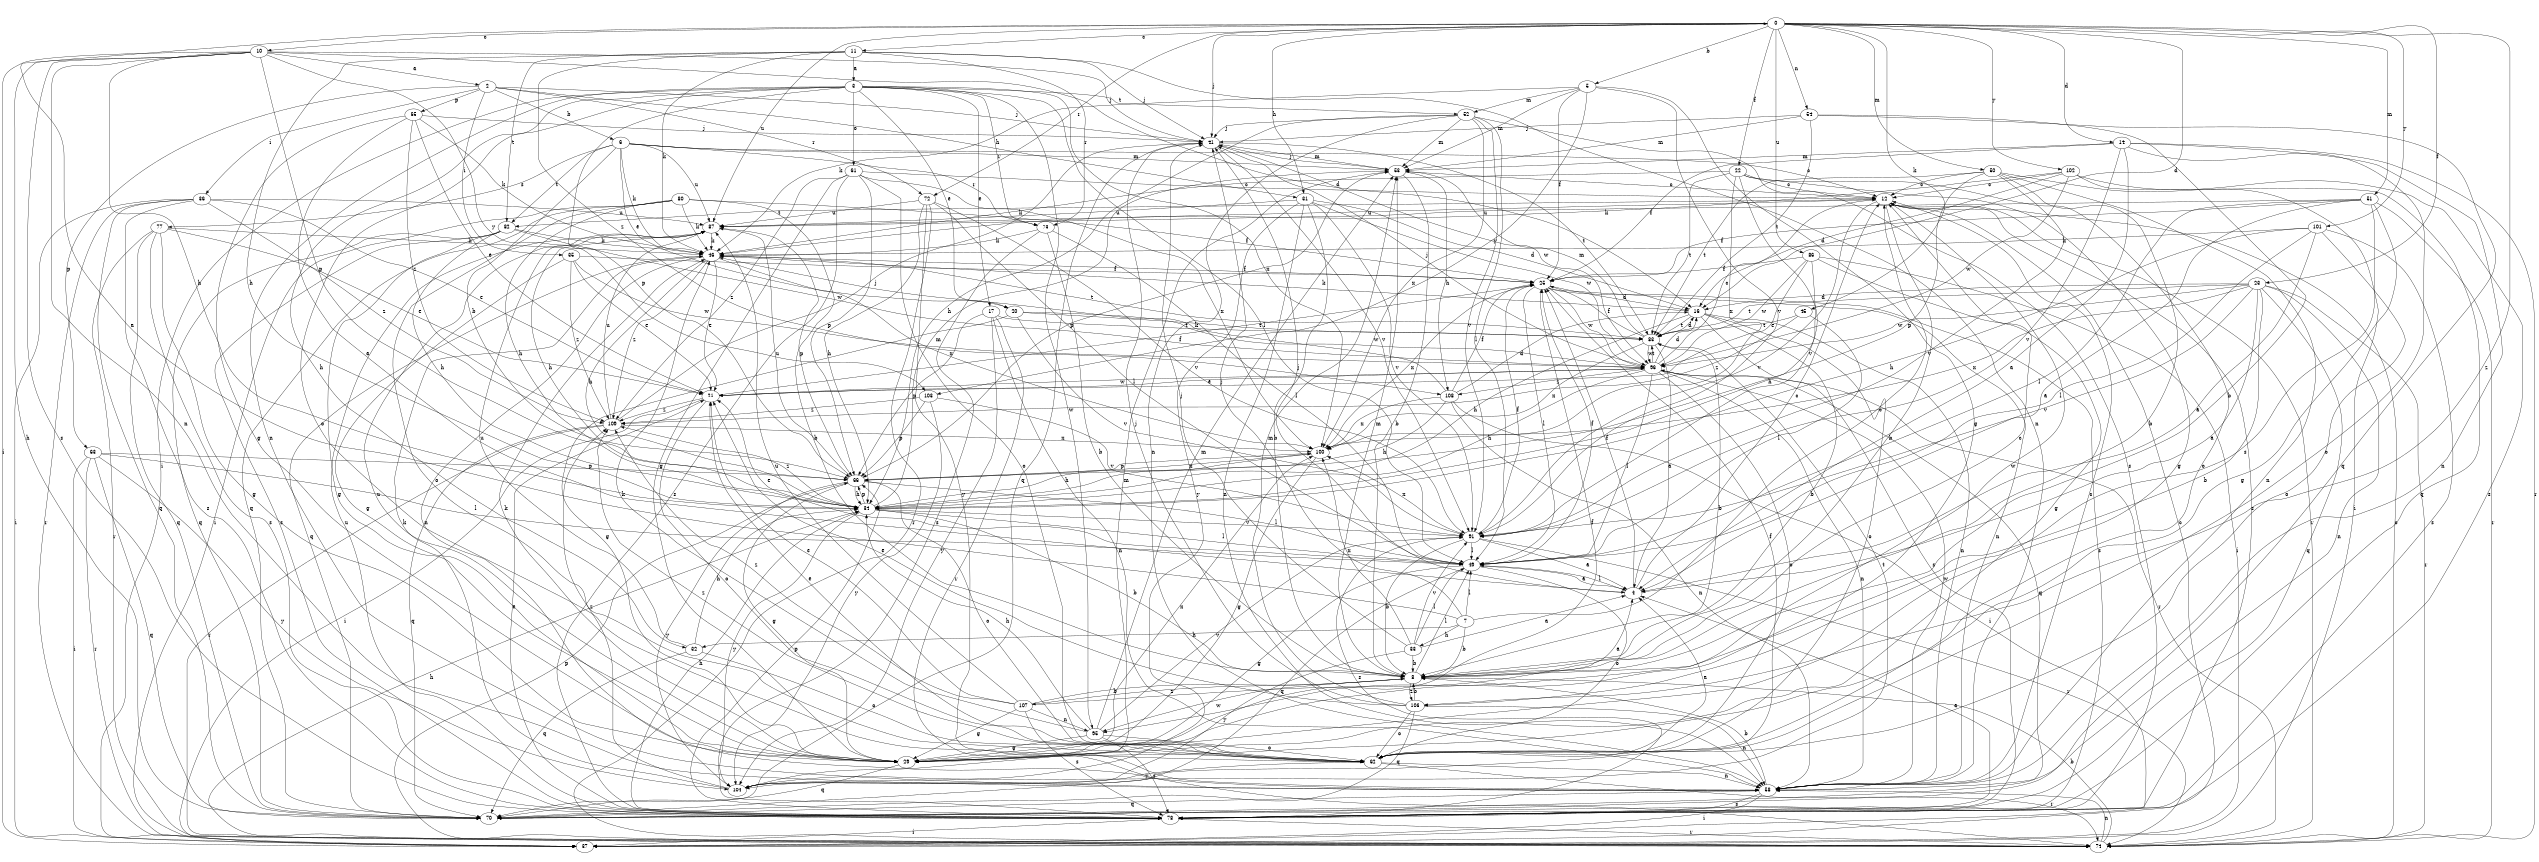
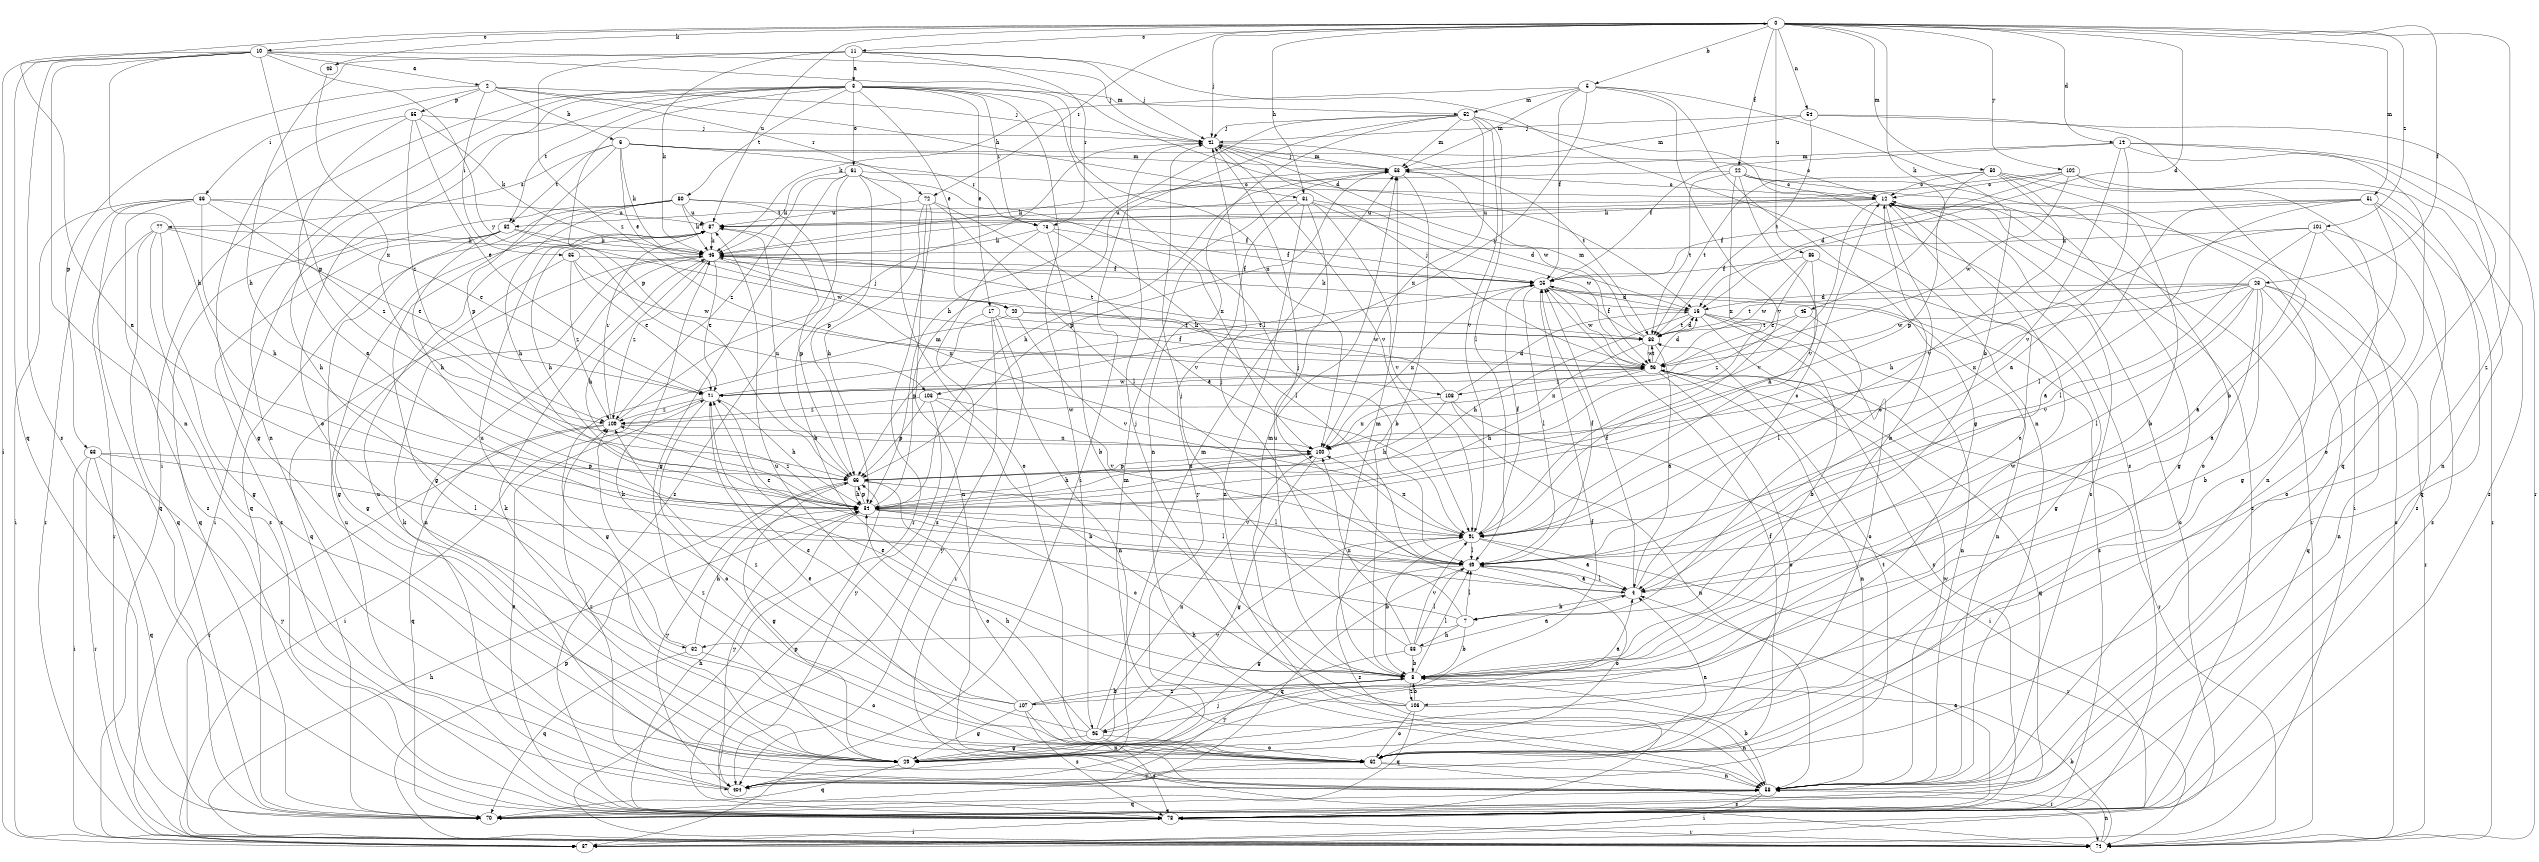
(562, 59) -> (654, 108)
none -> (329, 69)
(1120, 101) -> (1120, 101)
(2405, 129) -> (2405, 129)
none -> (759, 137)
(681, 167) -> (689, 214)
none -> (785, 208)
(1447, 261) -> (1119, 298)
(1723, 283) -> none
(474, 312) -> (474, 312)
(608, 326) -> (608, 326)
(1483, 328) -> (1303, 263)
none -> (1979, 368)
(28, 438) -> (28, 438)
(1276, 438) -> (1276, 438)
none -> (465, 445)
none -> (786, 453)
(437, 481) -> (437, 481)
(964, 495) -> (964, 495)
(1607, 515) -> (1919, 498)
(2013, 549) -> (2159, 801)
(1135, 593) -> (1135, 593)
(1705, 598) -> (1145, 580)
none -> (1551, 607)
(1010, 626) -> none
(1218, 706) -> (1218, 706)
(1059, 720) -> (1380, 787)
(737, 790) -> (737, 790)
(2196, 825) -> (1077, 483)
